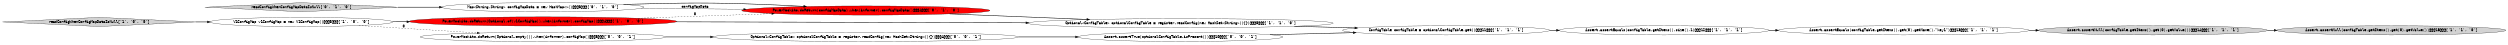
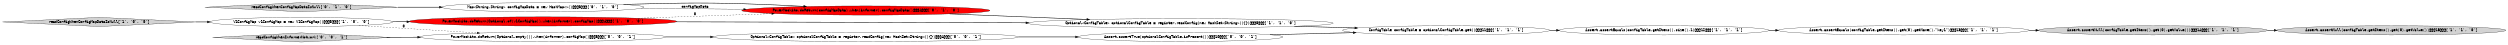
none -> (301, 37)
